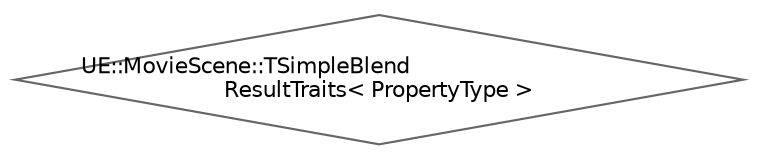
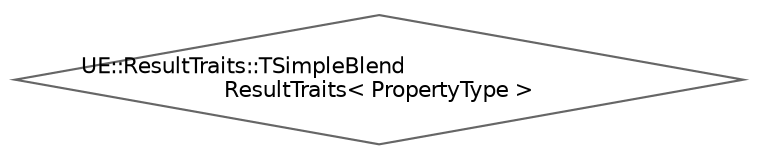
(379, 80) -> (379, 80)
